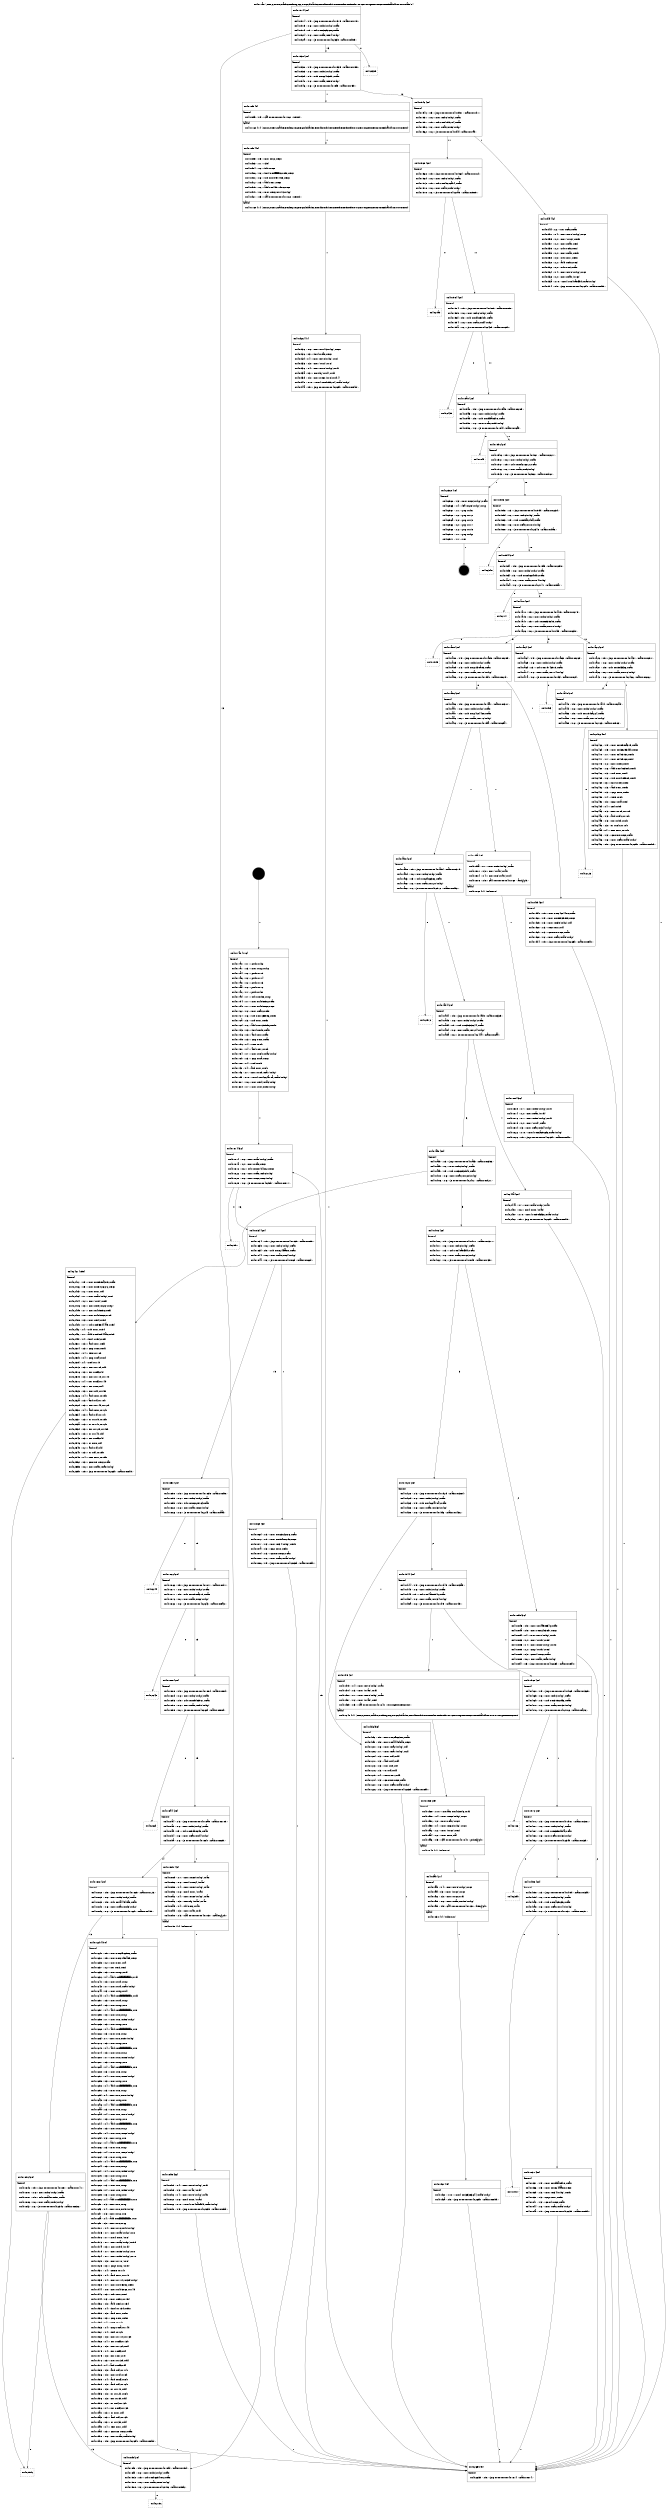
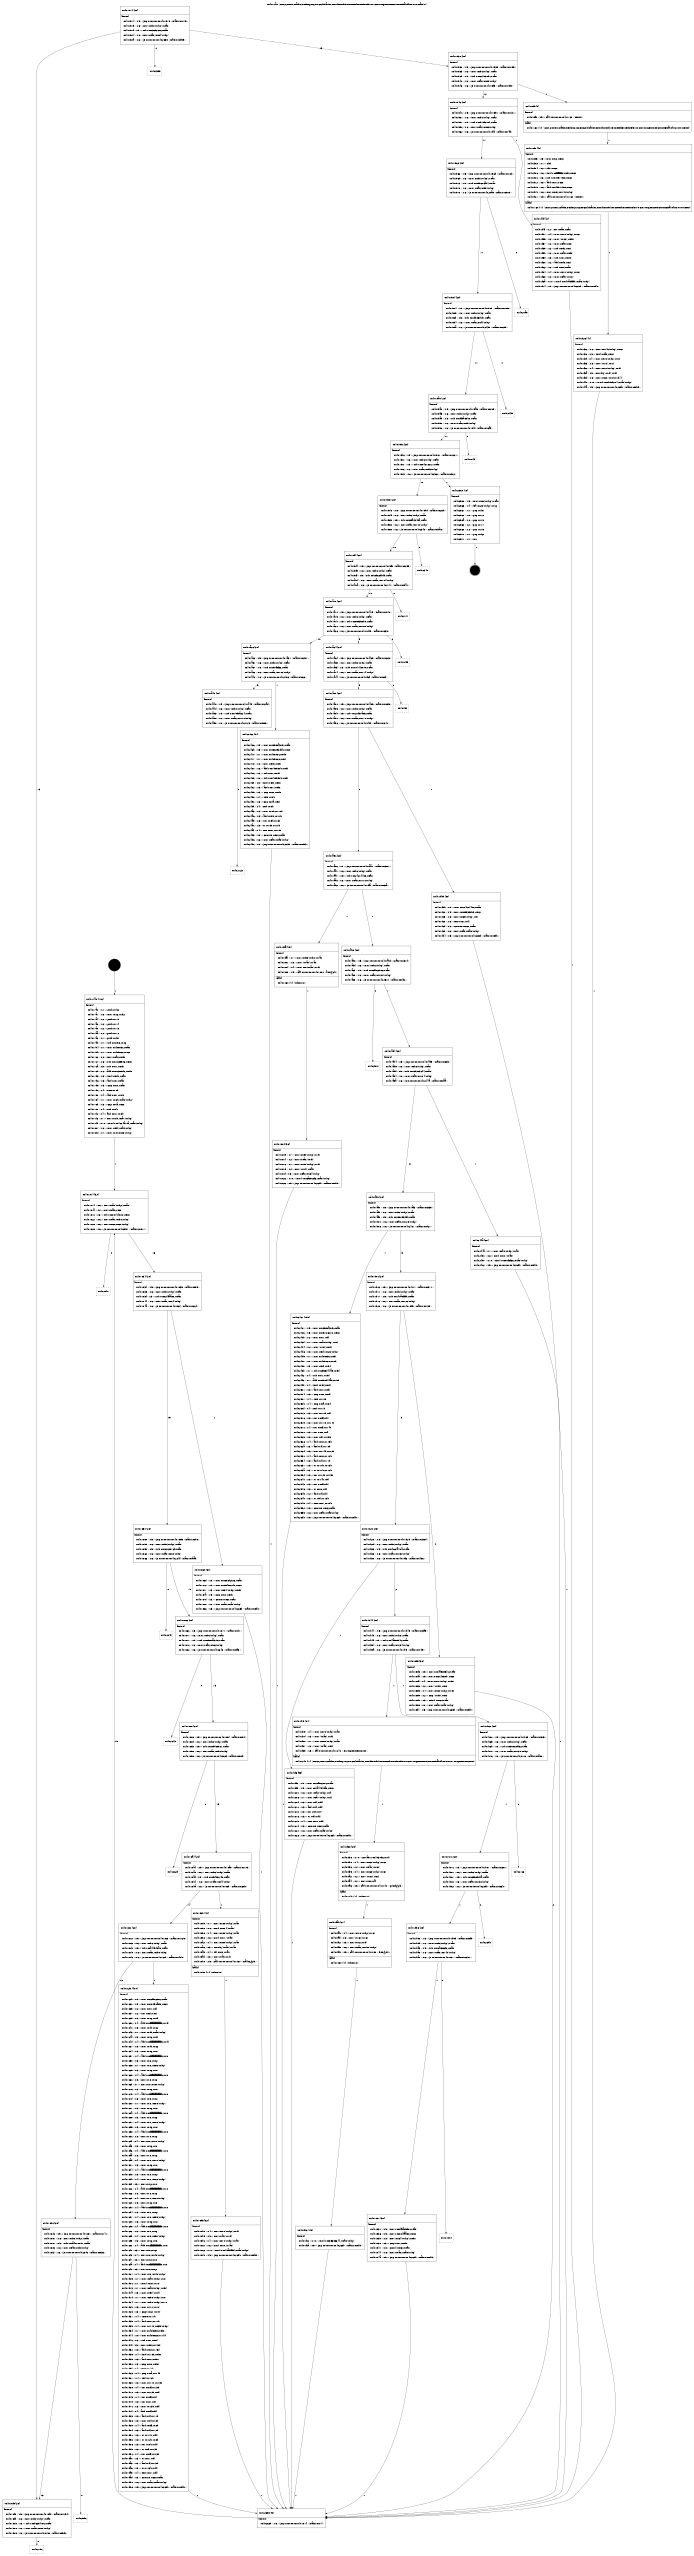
(512, 639) -> (358, 685)
(12, 1935) -> (282, 2014)
